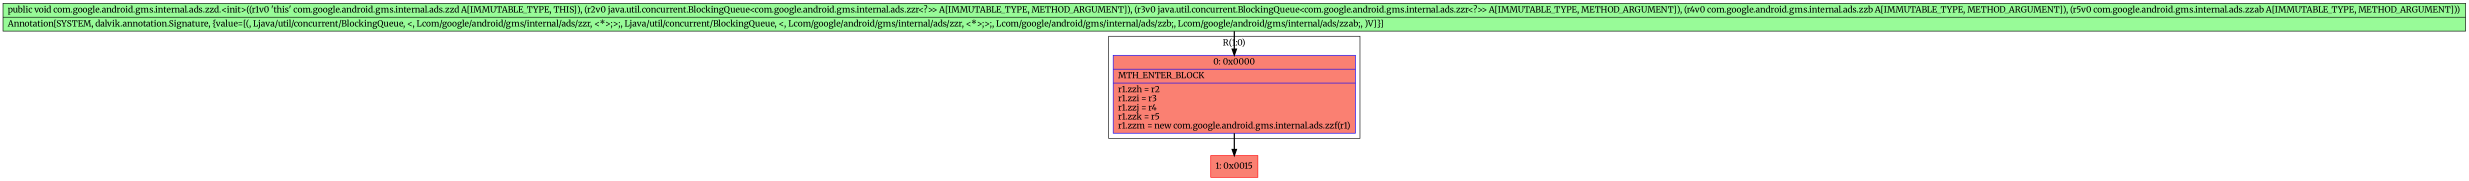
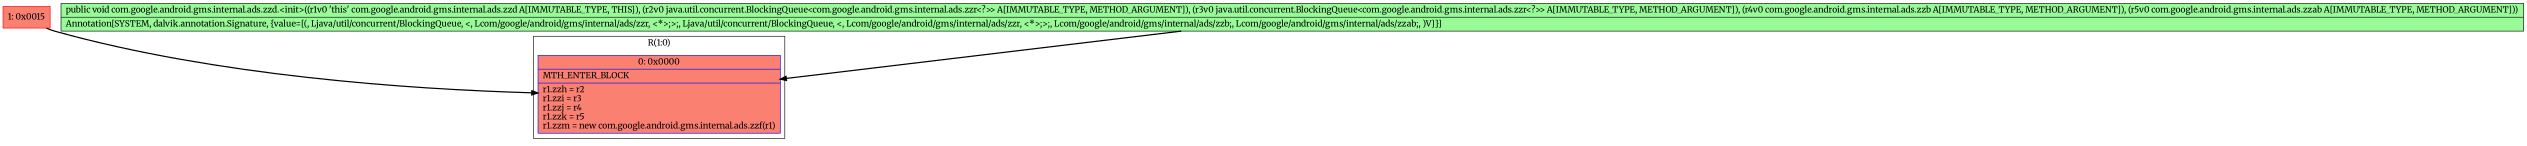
(1234, 142) -> (287, 75)
